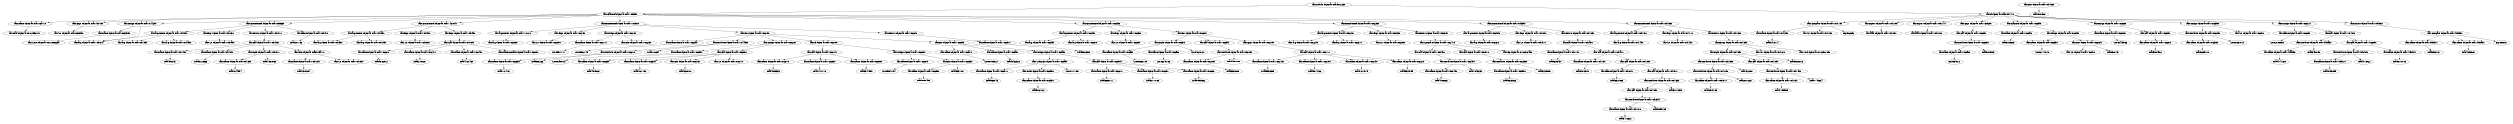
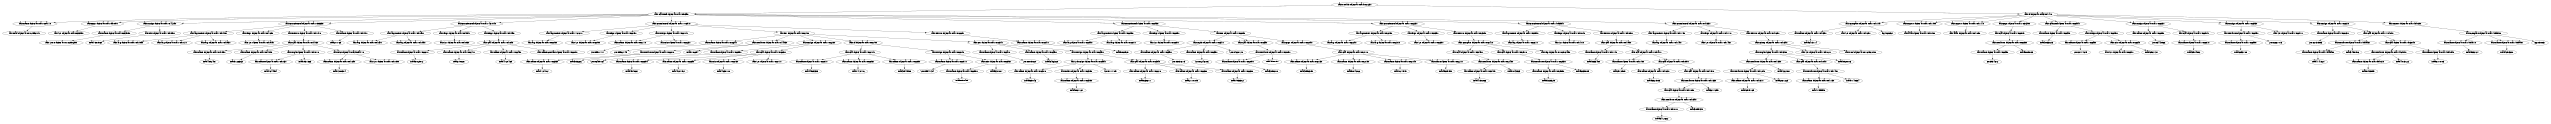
(135, 37) -> (160, 28)
